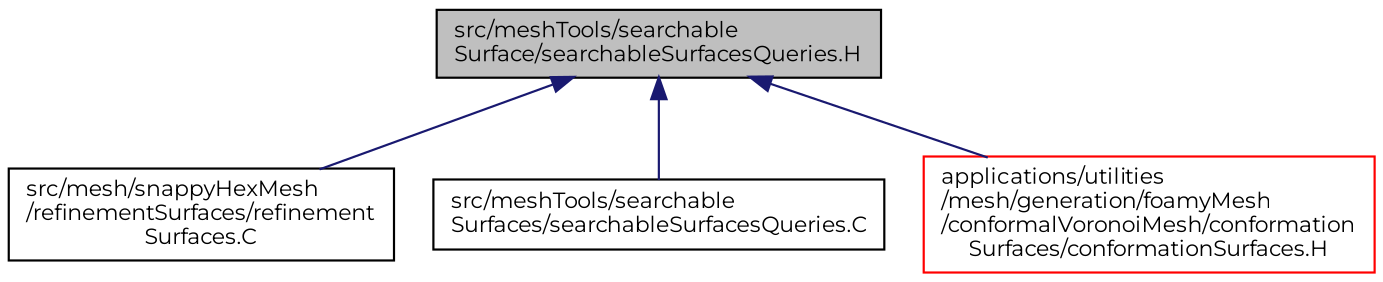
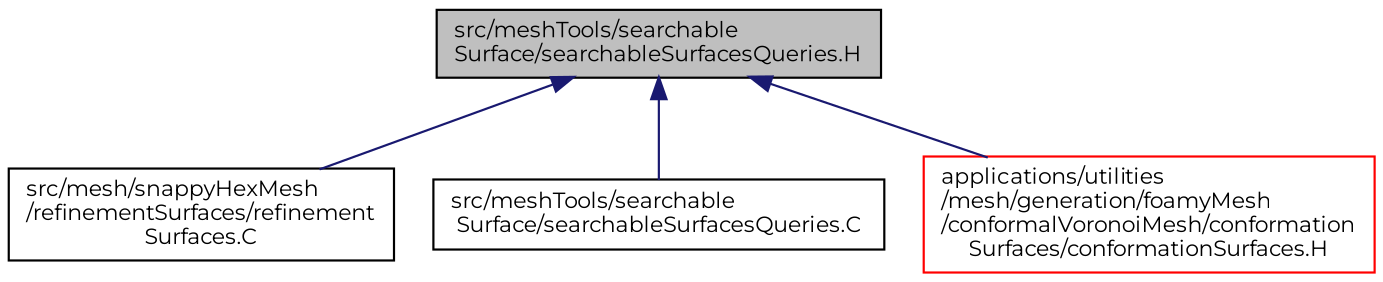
(659, 215) -> (659, 215)
